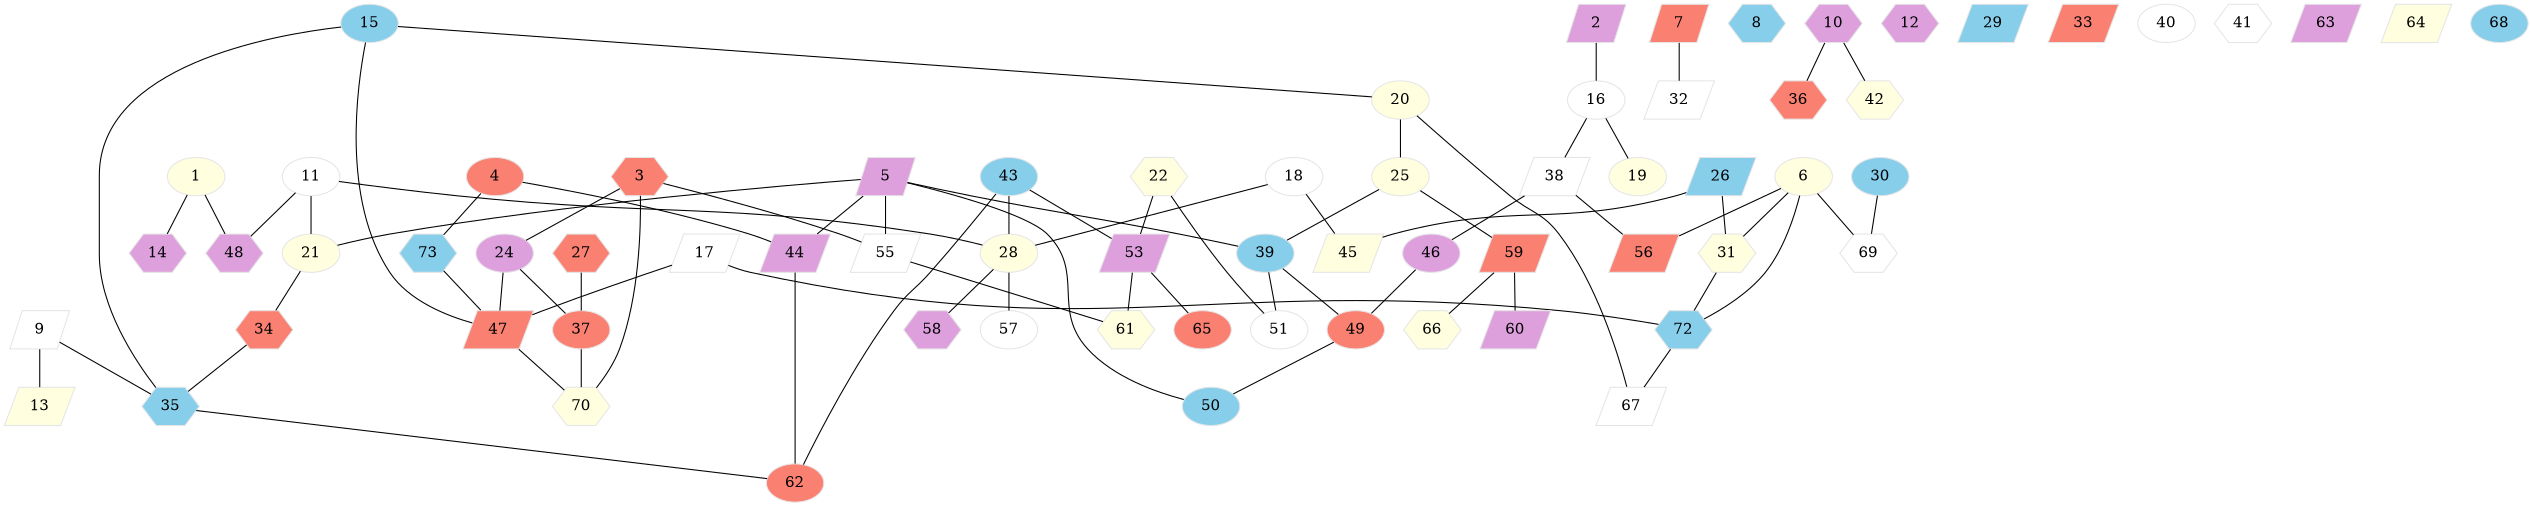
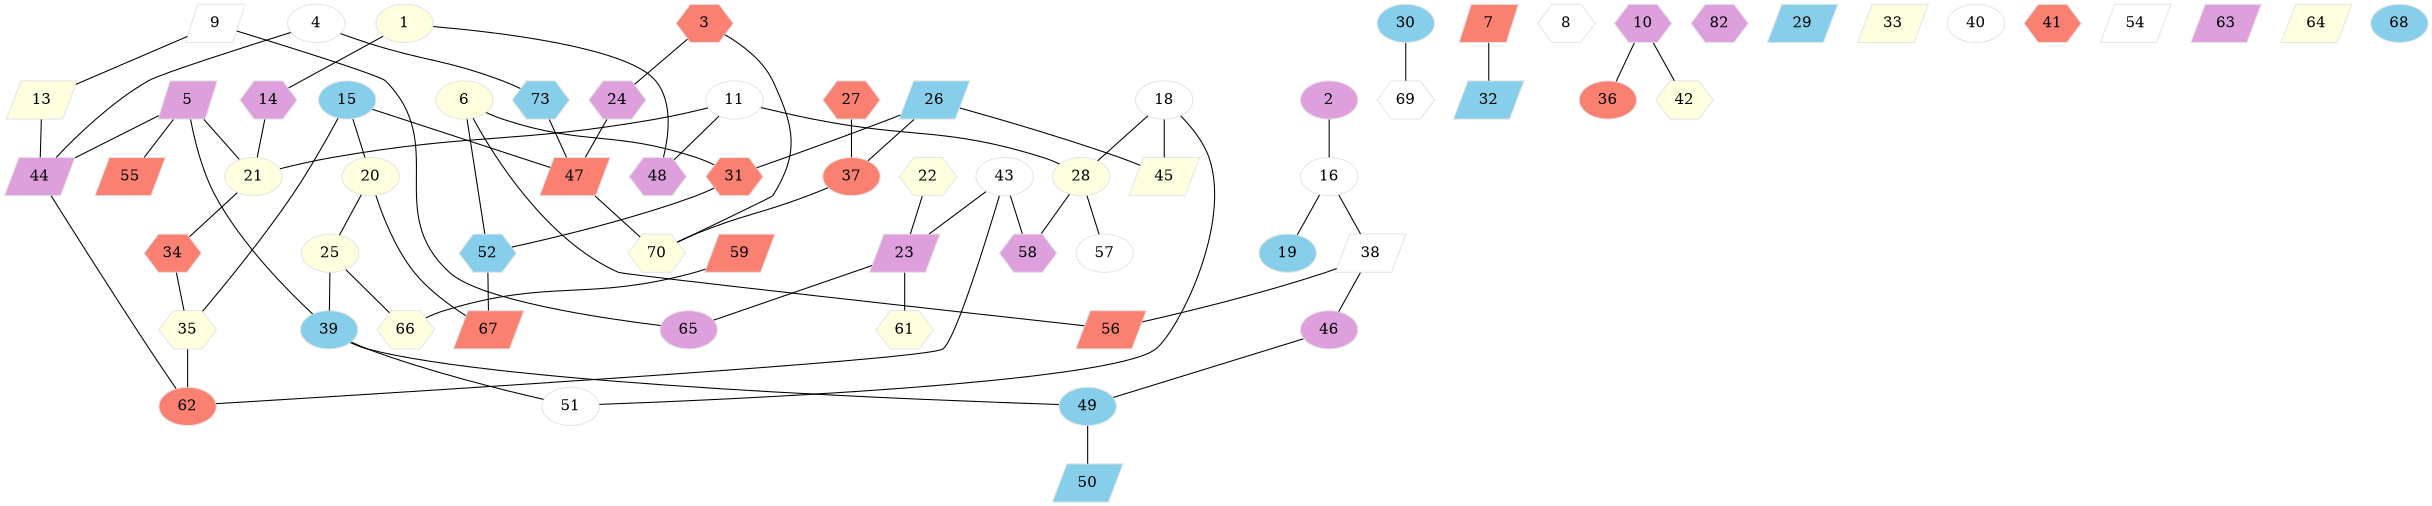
(1596, 23) -> (1329, 100)
(1757, 23) -> (1566, 23)
(1910, 23) -> (1720, 23)
(2084, 23) -> (1893, 23)
none -> (2136, 23)
(2243, 23) -> (2053, 23)
(1679, 100) -> (1489, 100)
(1798, 100) -> (1608, 100)
none -> (41, 138)
none -> (261, 138)
(495, 177) -> (316, 23)
(1009, 177) -> (1005, 177)
(1638, 177) -> (1288, 253)
(753, 208) -> none
(1456, 214) -> (368, 291)
(1835, 214) -> none
(1009, 221) -> (1016, 215)
(505, 253) -> (617, 100)
(705, 253) -> none
(886, 253) -> (130, 177)
(1135, 253) -> (905, 253)
(1727, 253) -> (734, 177)
(1215, 257) -> (1007, 379)
(1066, 271) -> none
(1002, 290) -> none
(543, 291) -> (891, 140)
(1203, 330) -> (689, 330)
(1356, 330) -> (1088, 406)
(1515, 330) -> none
(1683, 330) -> (488, 253)
(105, 368) -> (418, 208)
(171, 406) -> (188, 330)
(1211, 406) -> (1088, 483)
(1631, 406) -> (489, 330)
